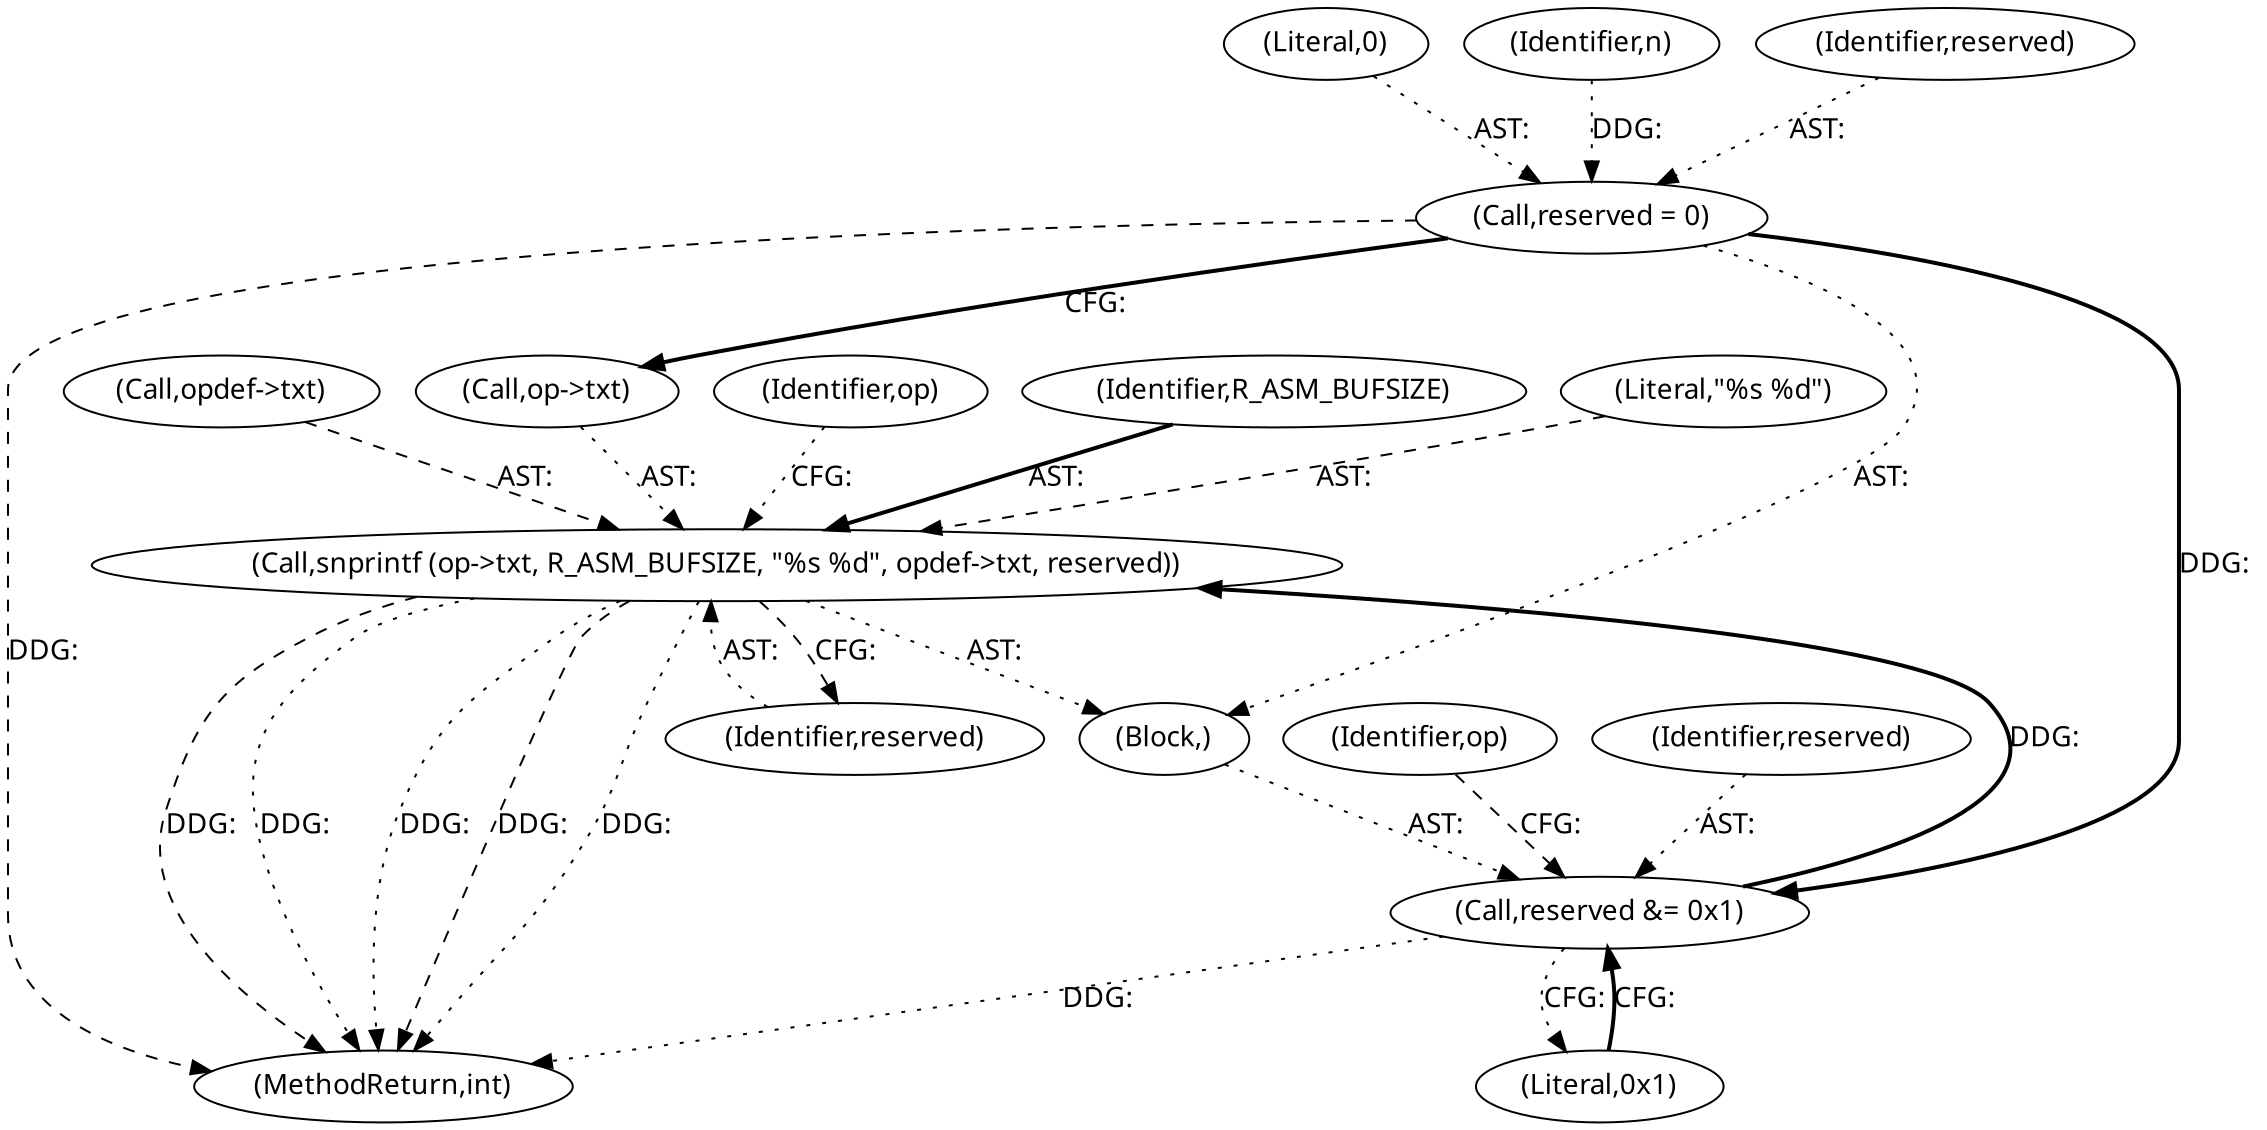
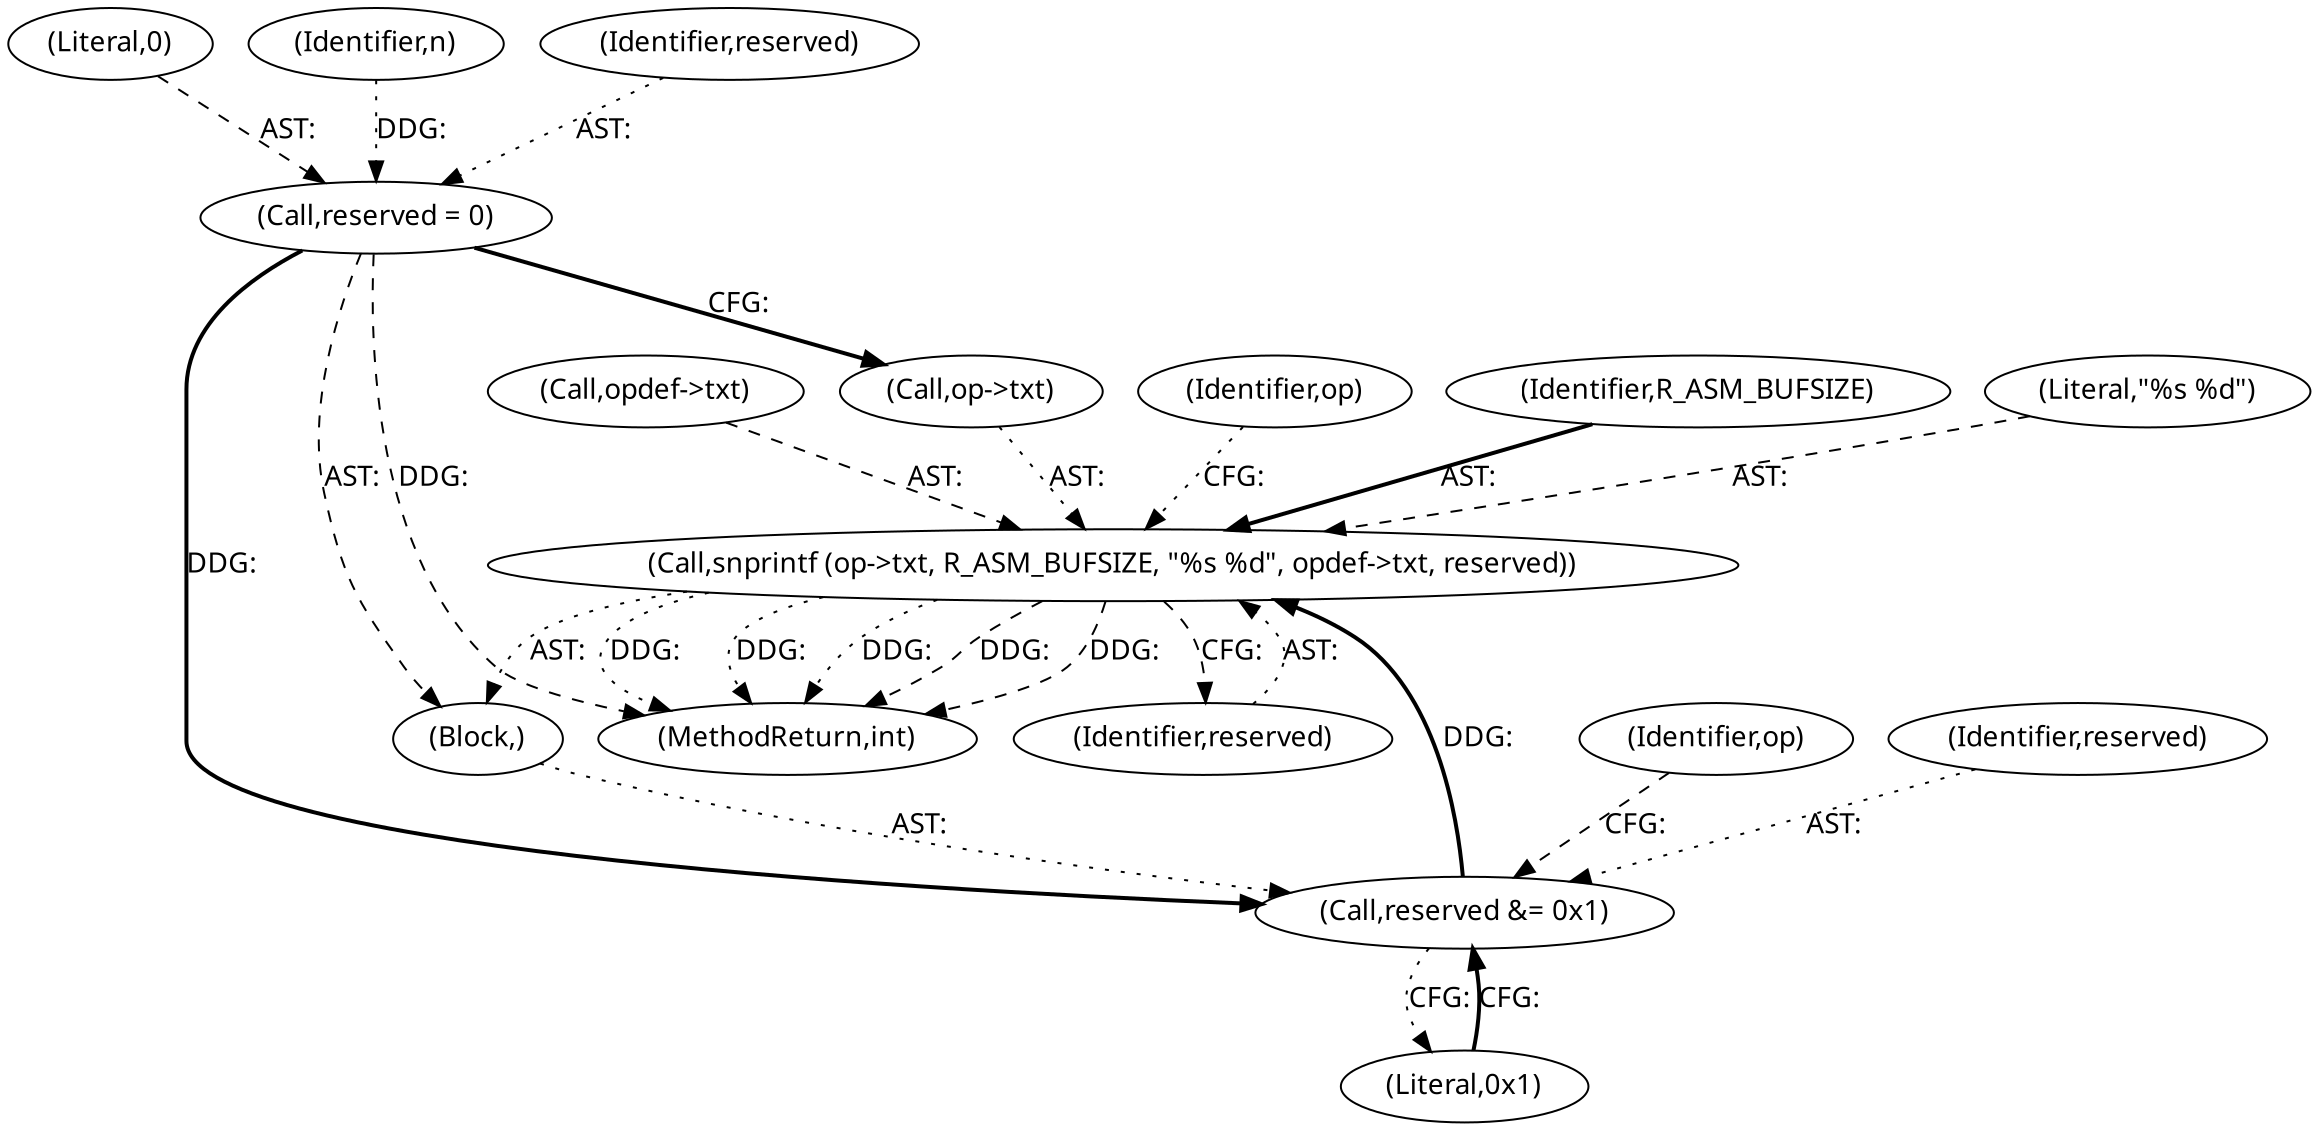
(1448, 124) -> (233, 124)
(1727, 525) -> (323, 484)
(998, 999) -> none
